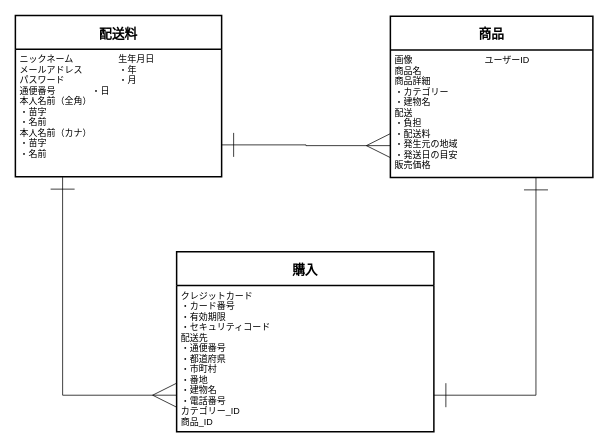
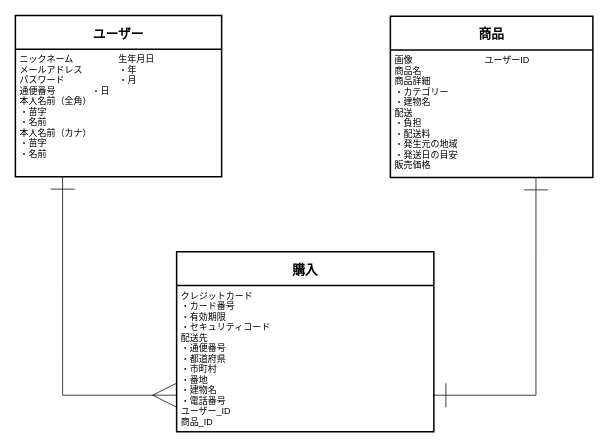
(118, 33) -> (118, 33)
(306, 145) -> none
(217, 296) -> (217, 296)
